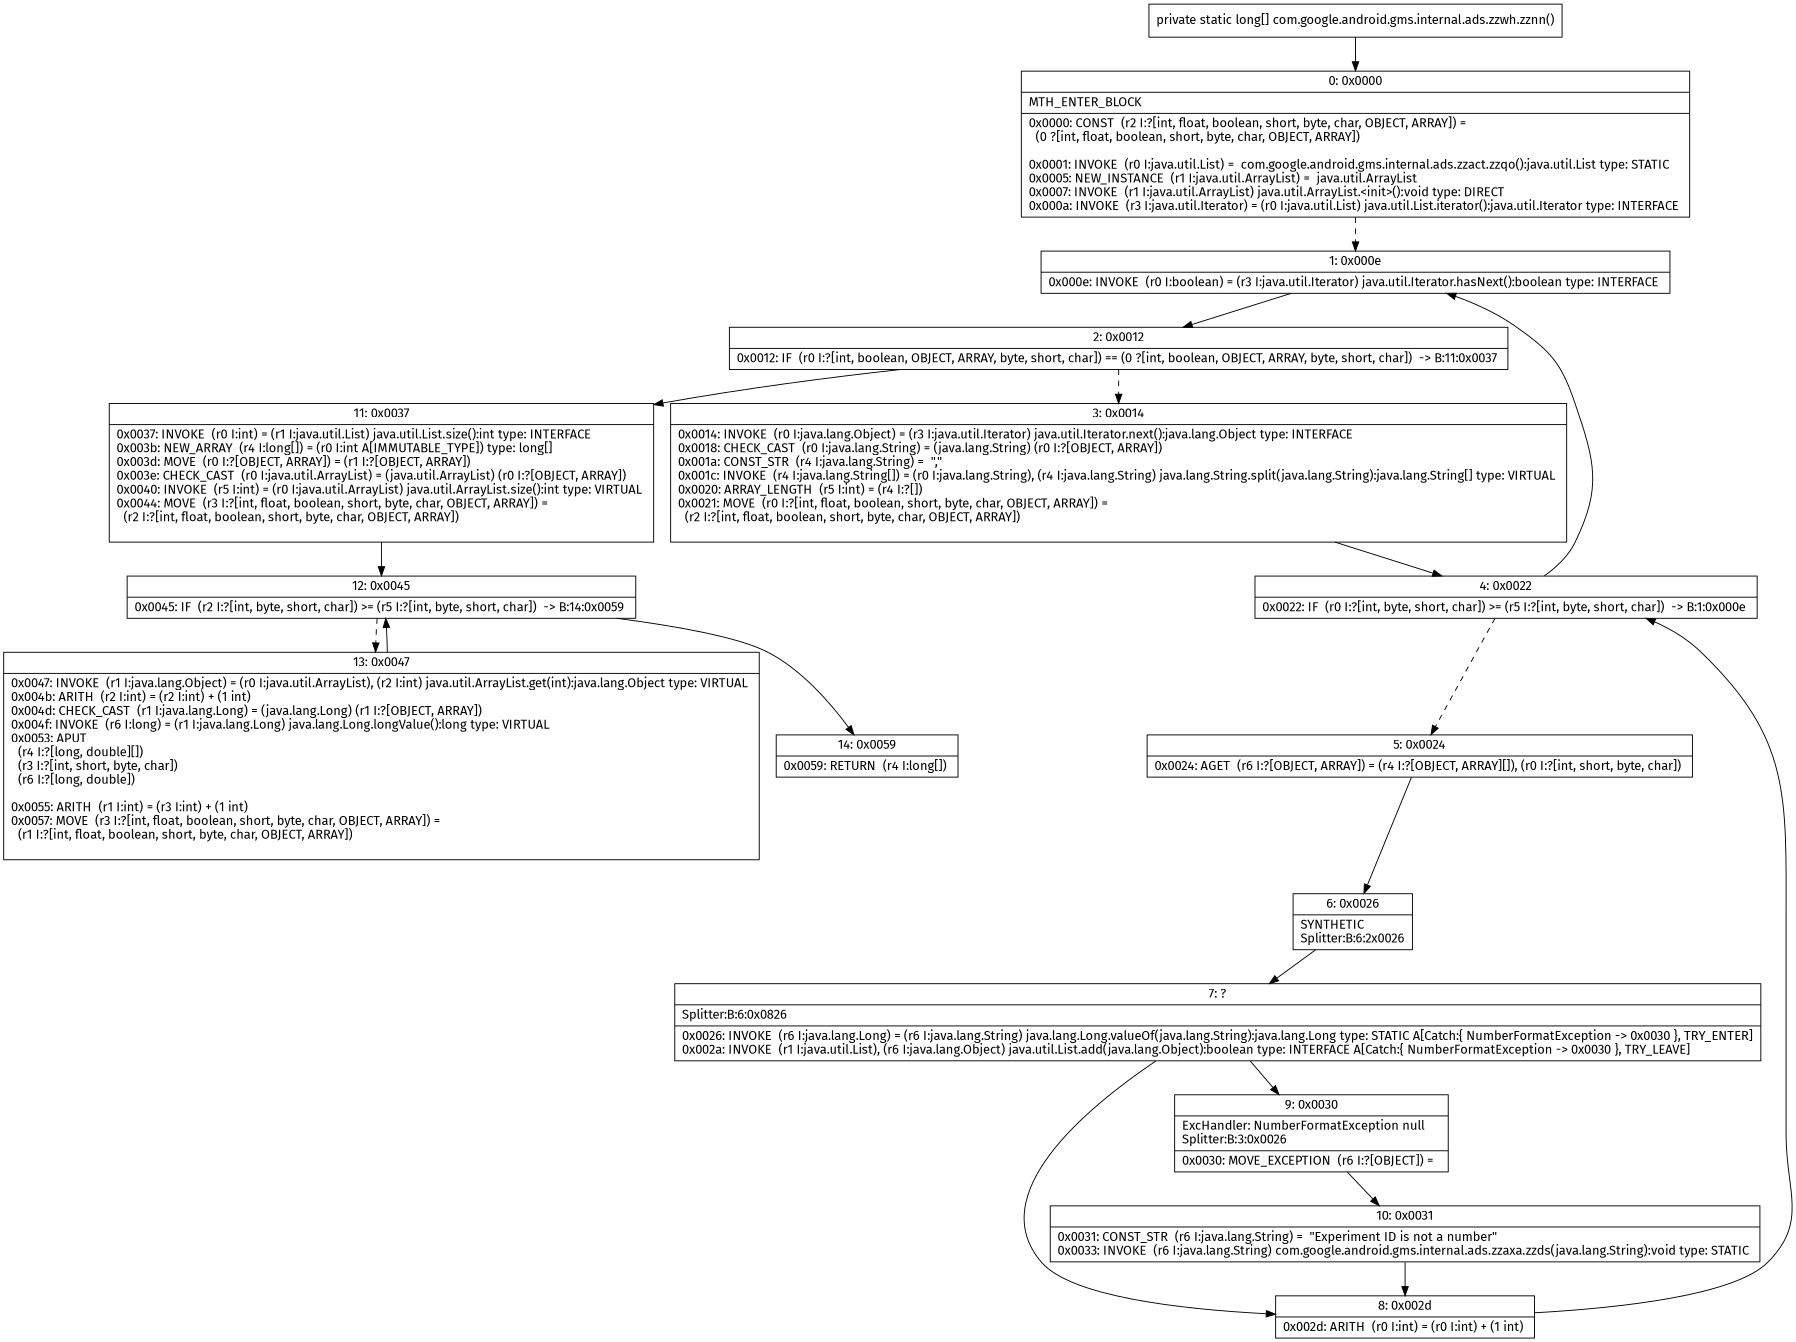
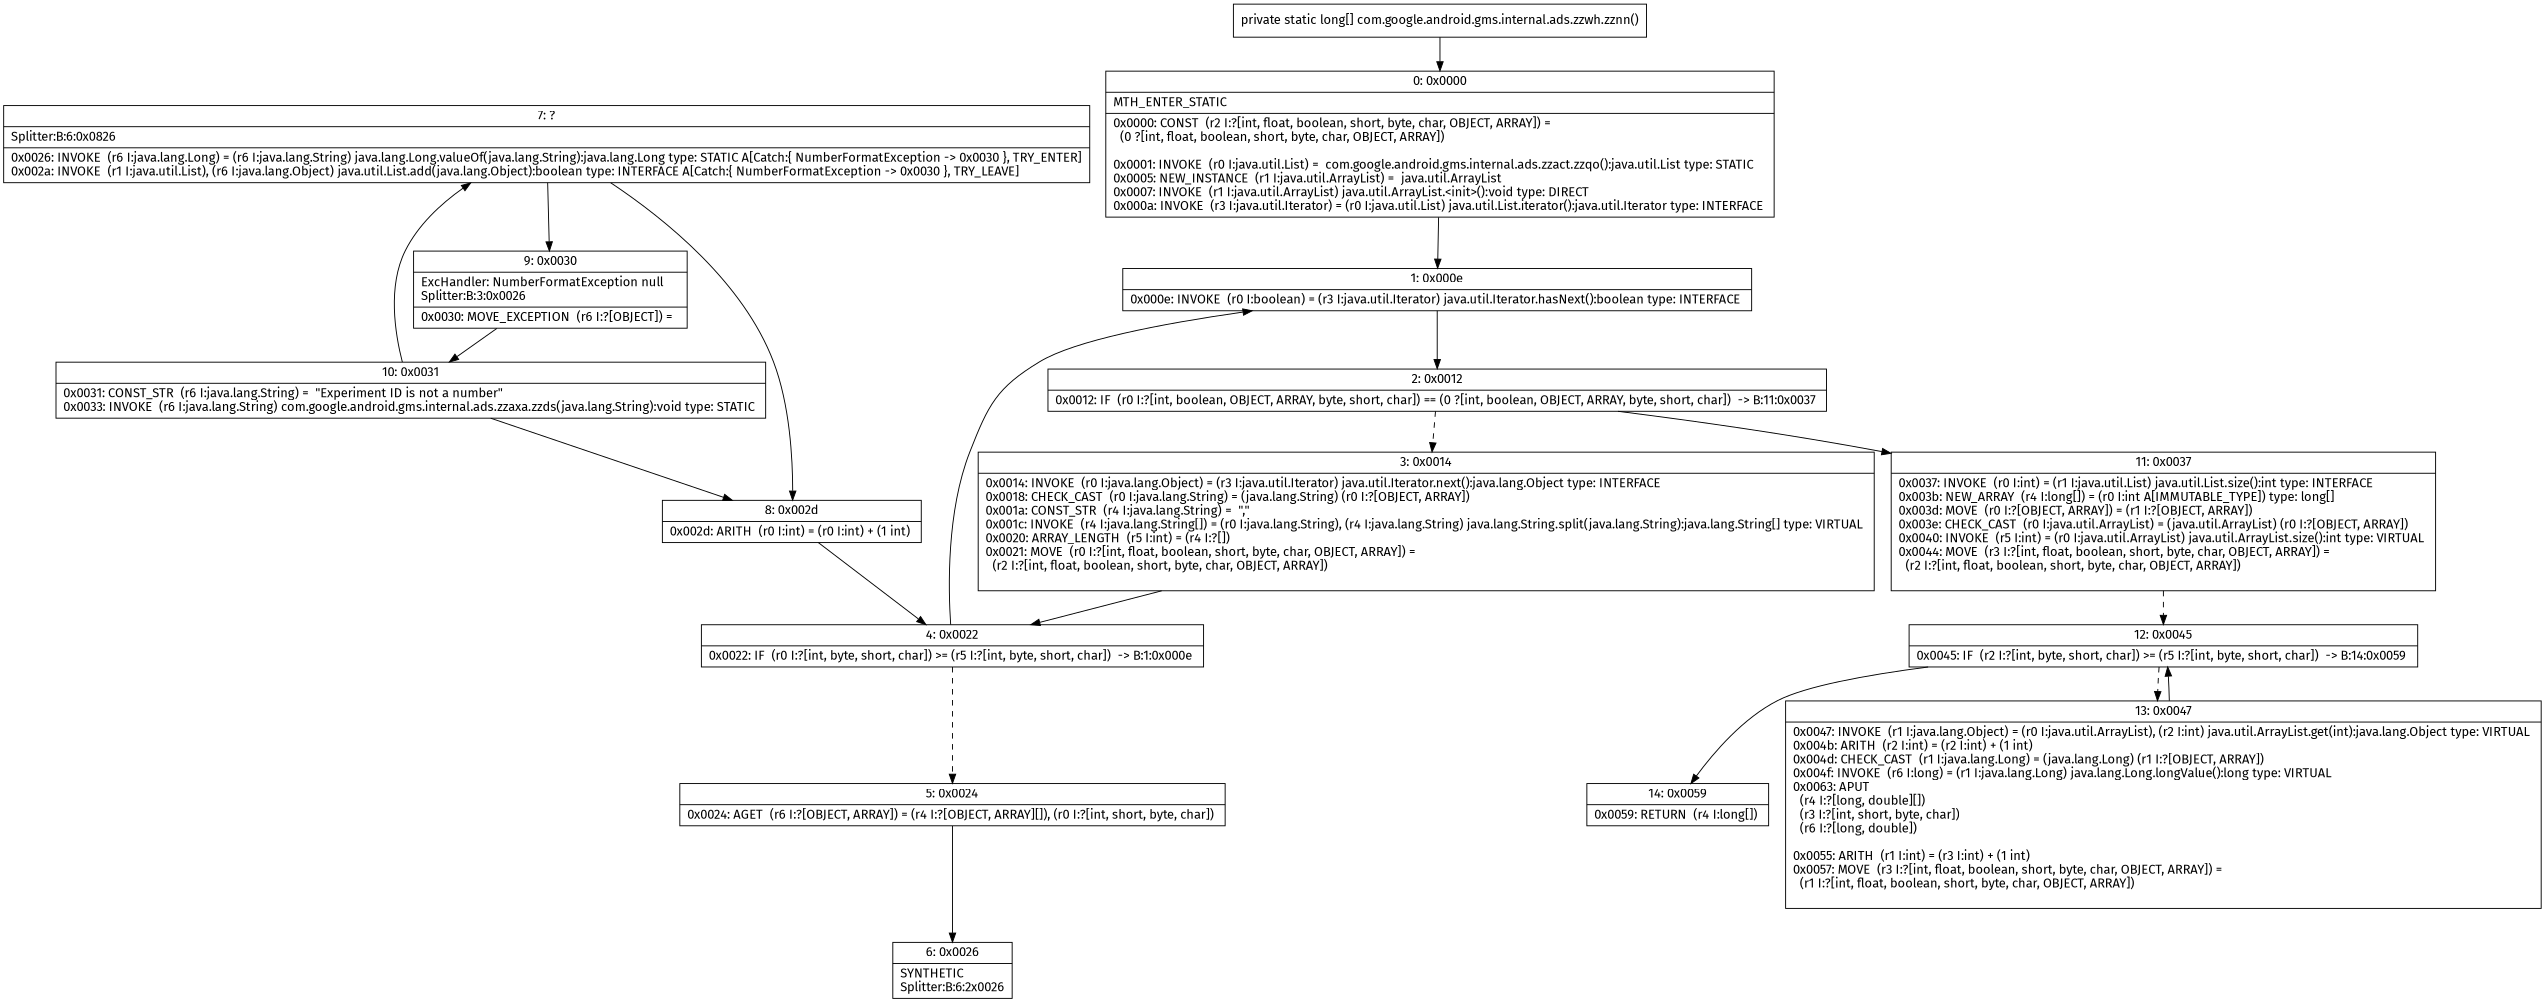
(1086, 102) -> (1170, 102)
(1356, 230) -> (1438, 238)
(381, 554) -> (2163, 603)
(53, 739) -> (1835, 787)
(1296, 964) -> (400, 264)
